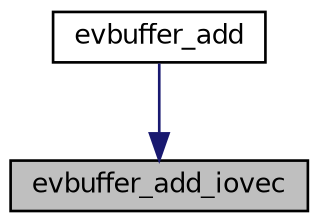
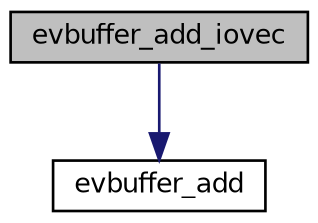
(159, 98) -> (159, 98)
